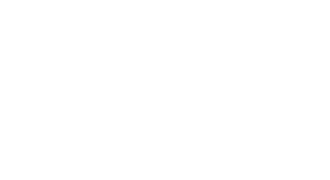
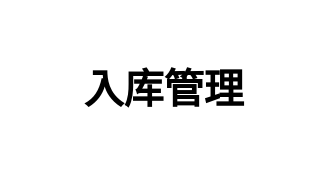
none -> (164, 89)
